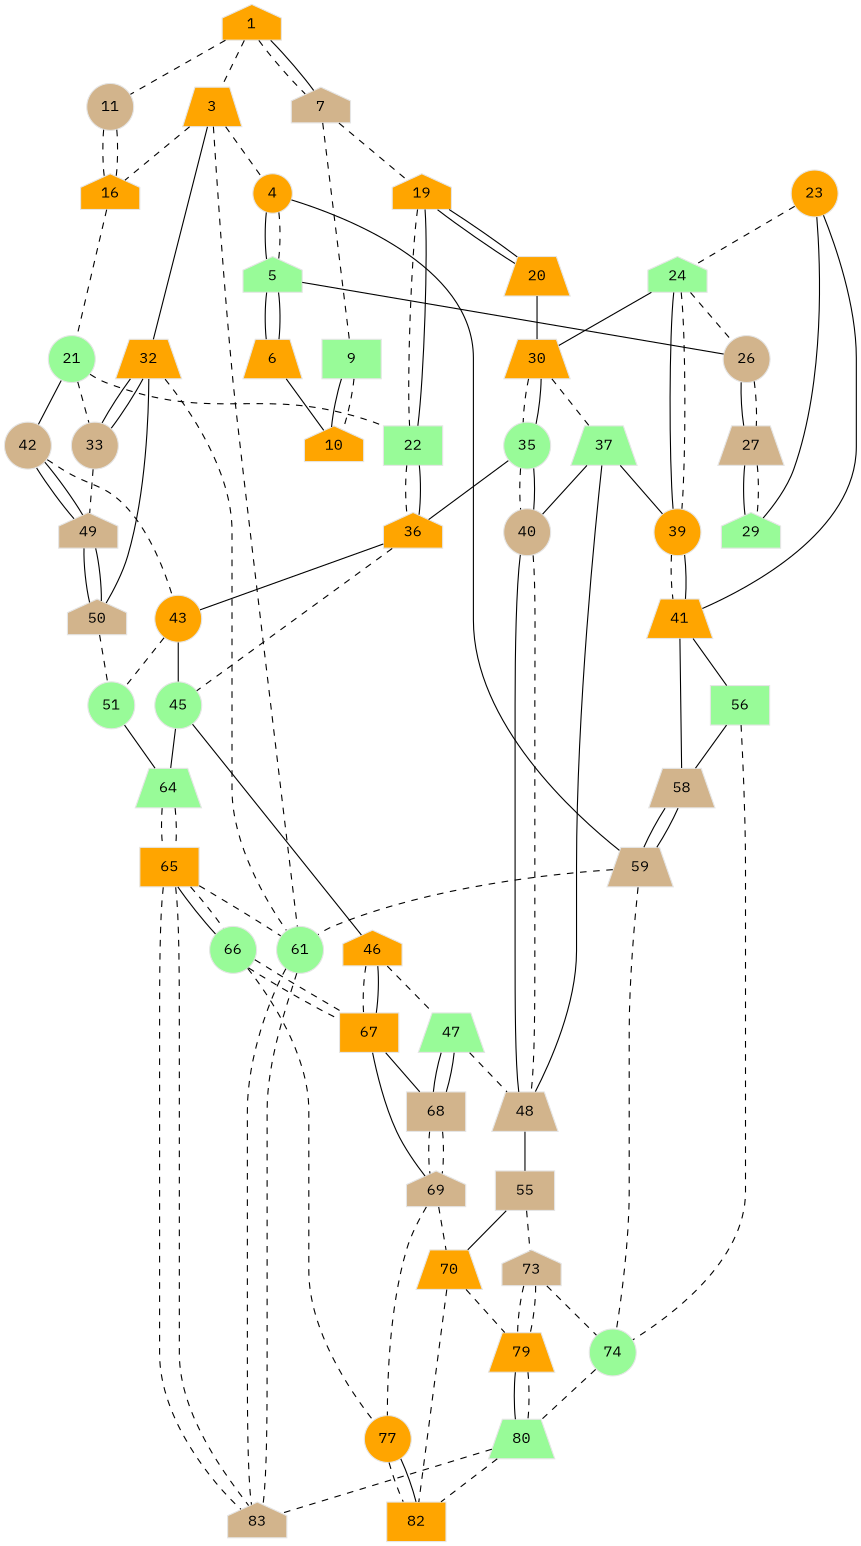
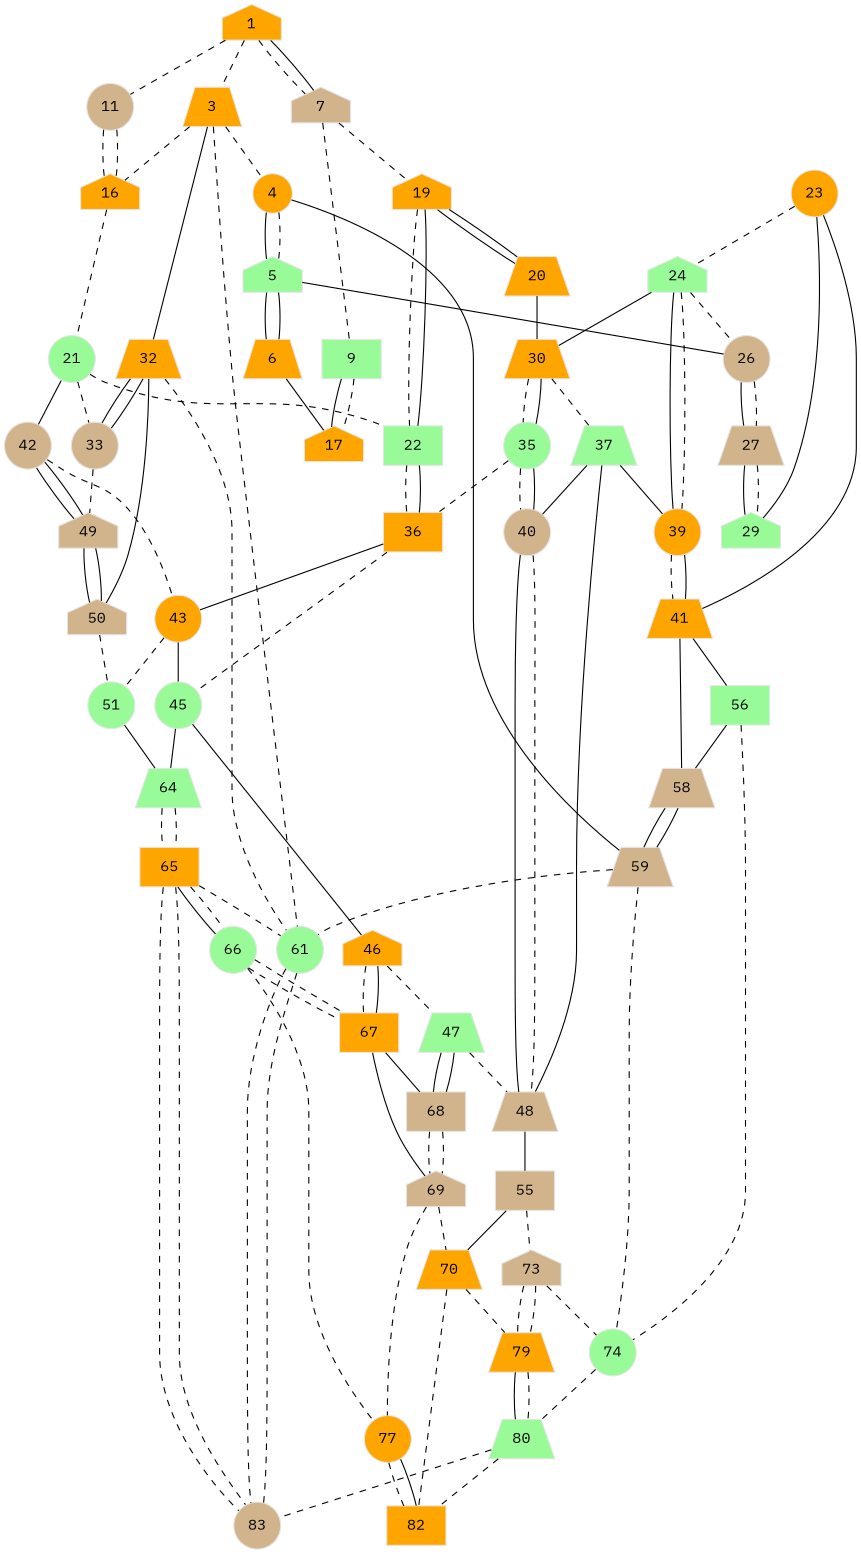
(334, 446) -> (334, 446)
(466, 492) -> (480, 481)
(413, 532) -> (413, 532)
(257, 1522) -> (257, 1526)
